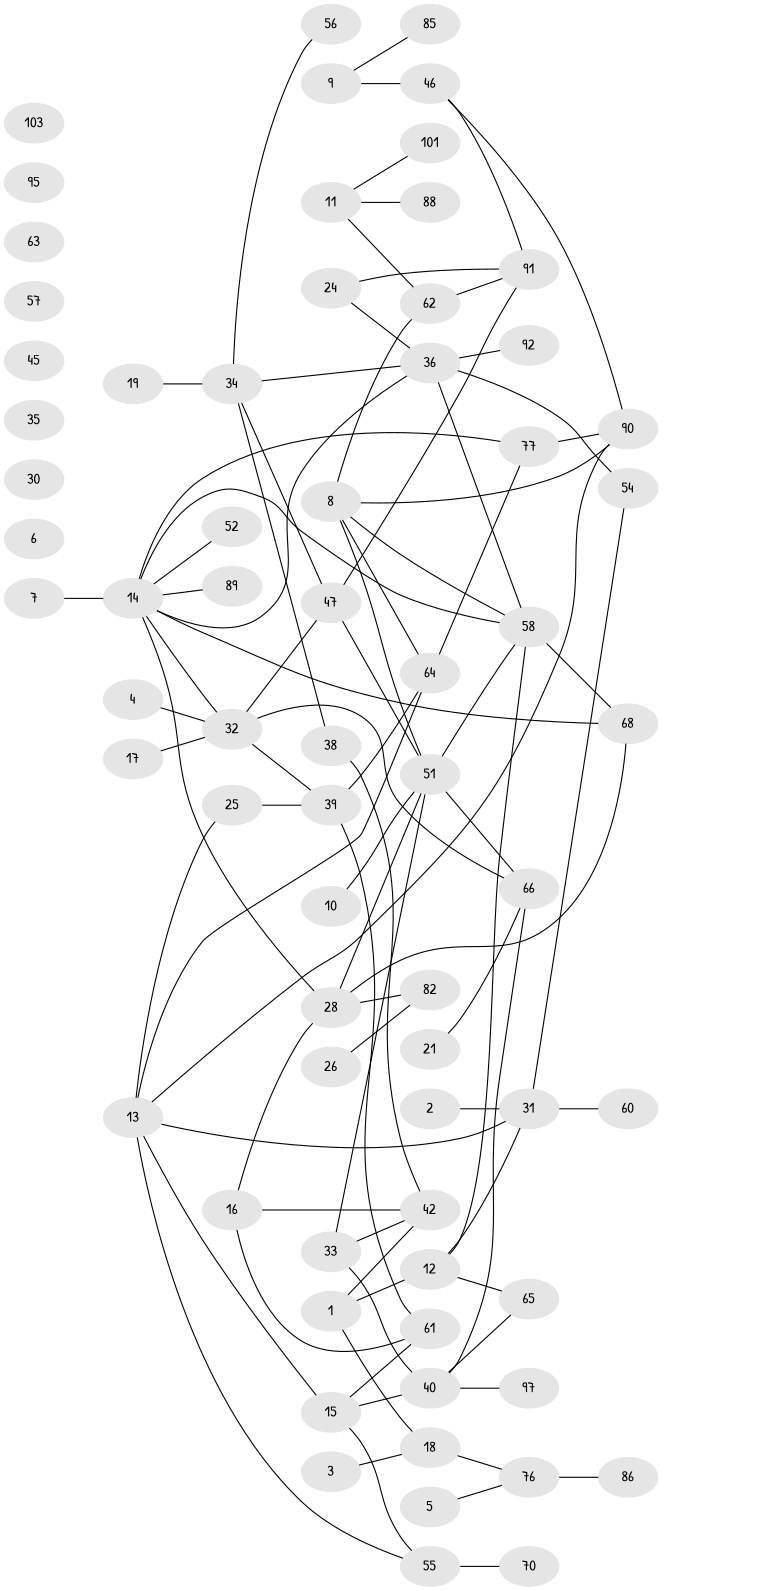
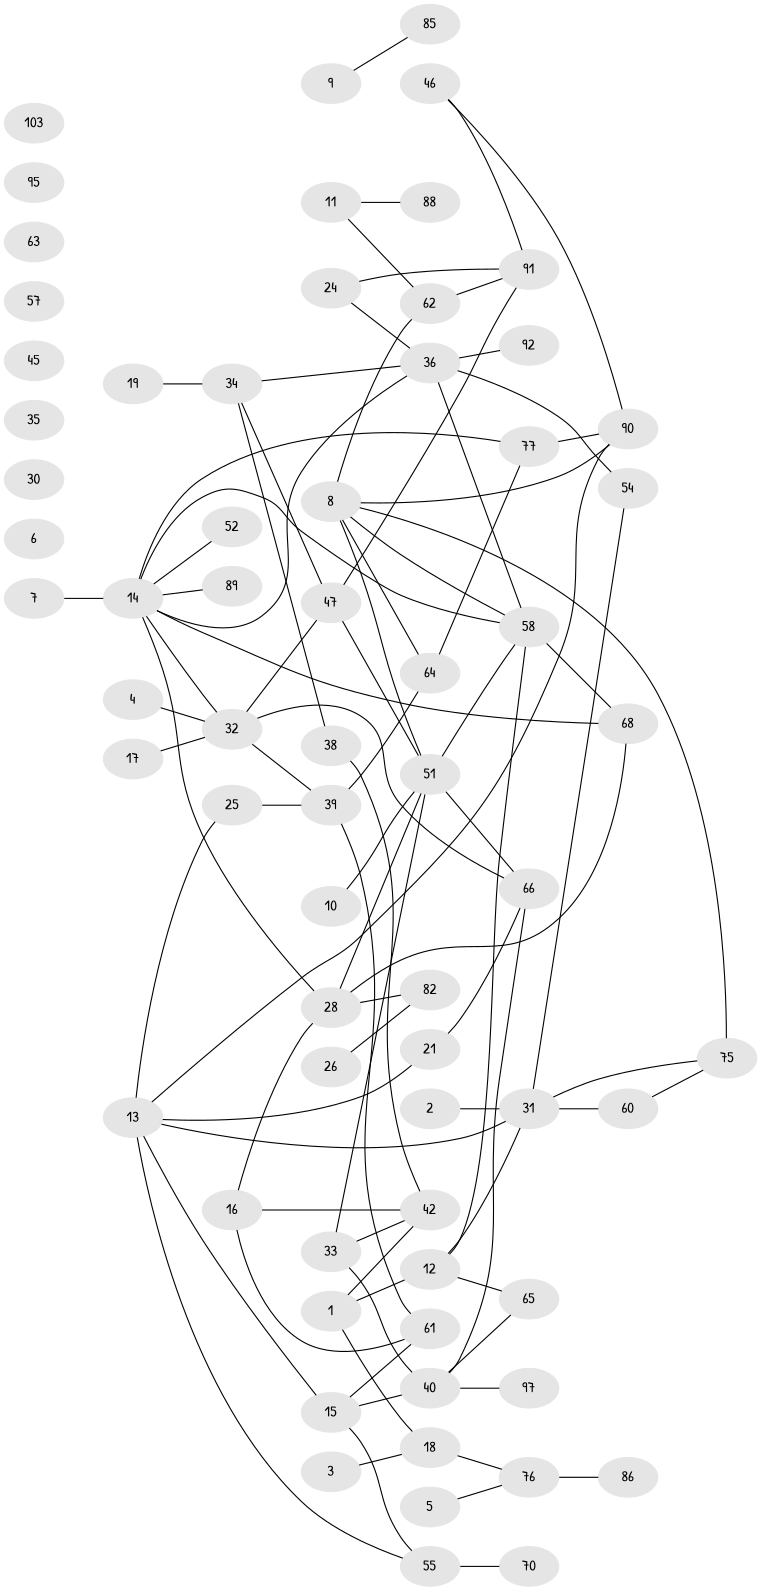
(331, 24) -> none
(381, 84) -> none
(430, 143) -> none
(275, 892) -> (293, 1113)
none -> (727, 1058)
